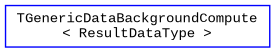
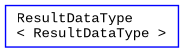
(138, 26) -> (92, 26)
